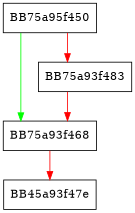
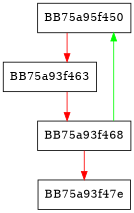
(21, 73) -> (114, 81)
(85, 77) -> (50, 77)
(50, 195) -> (84, 195)
